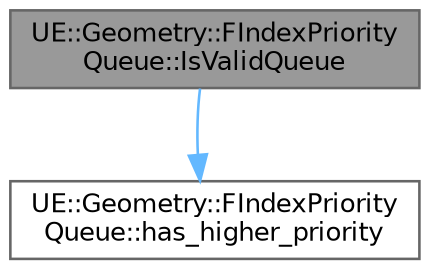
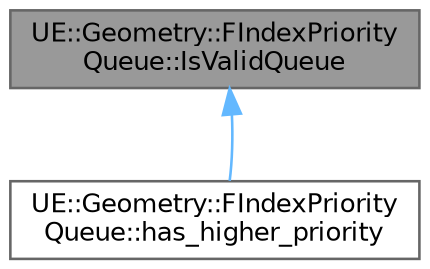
(198, 122) -> (232, 148)
